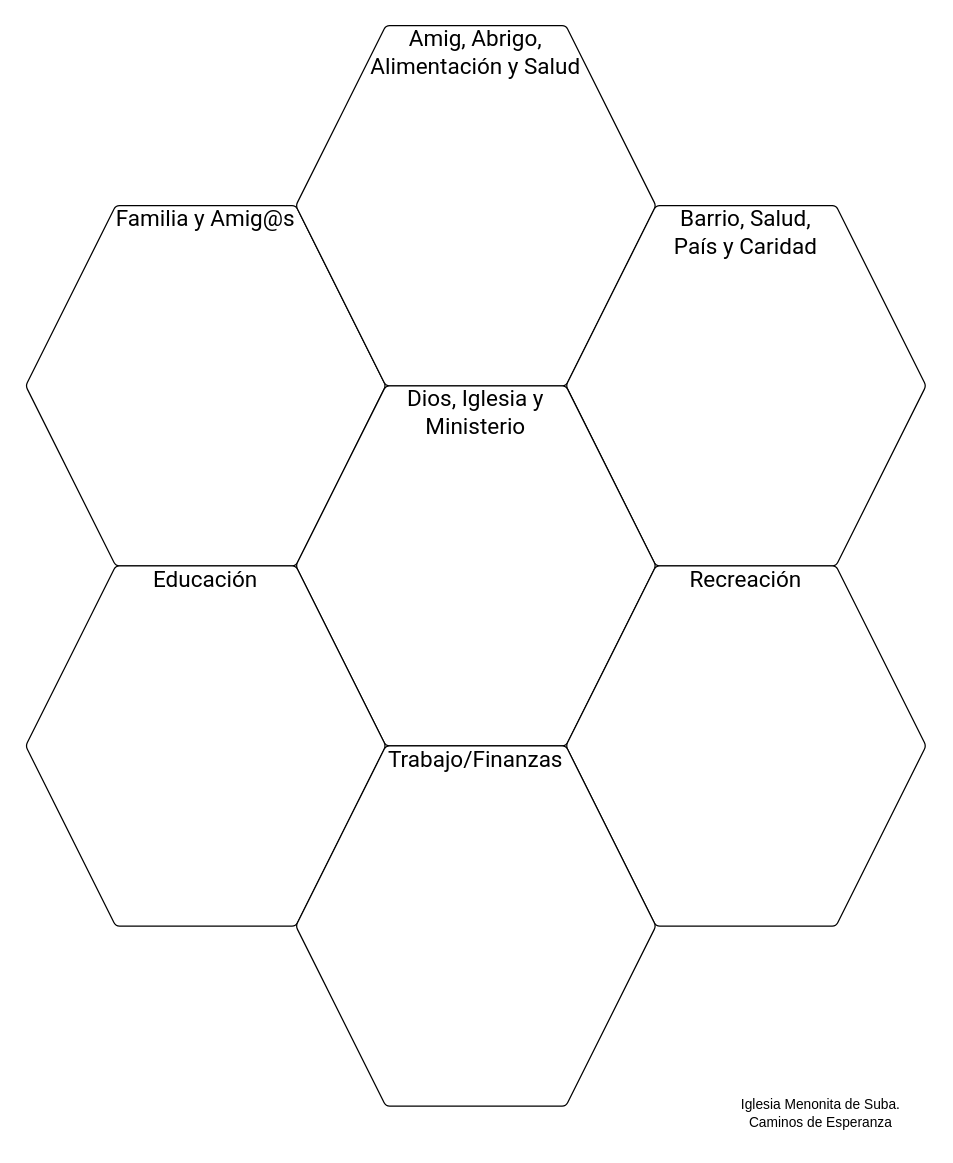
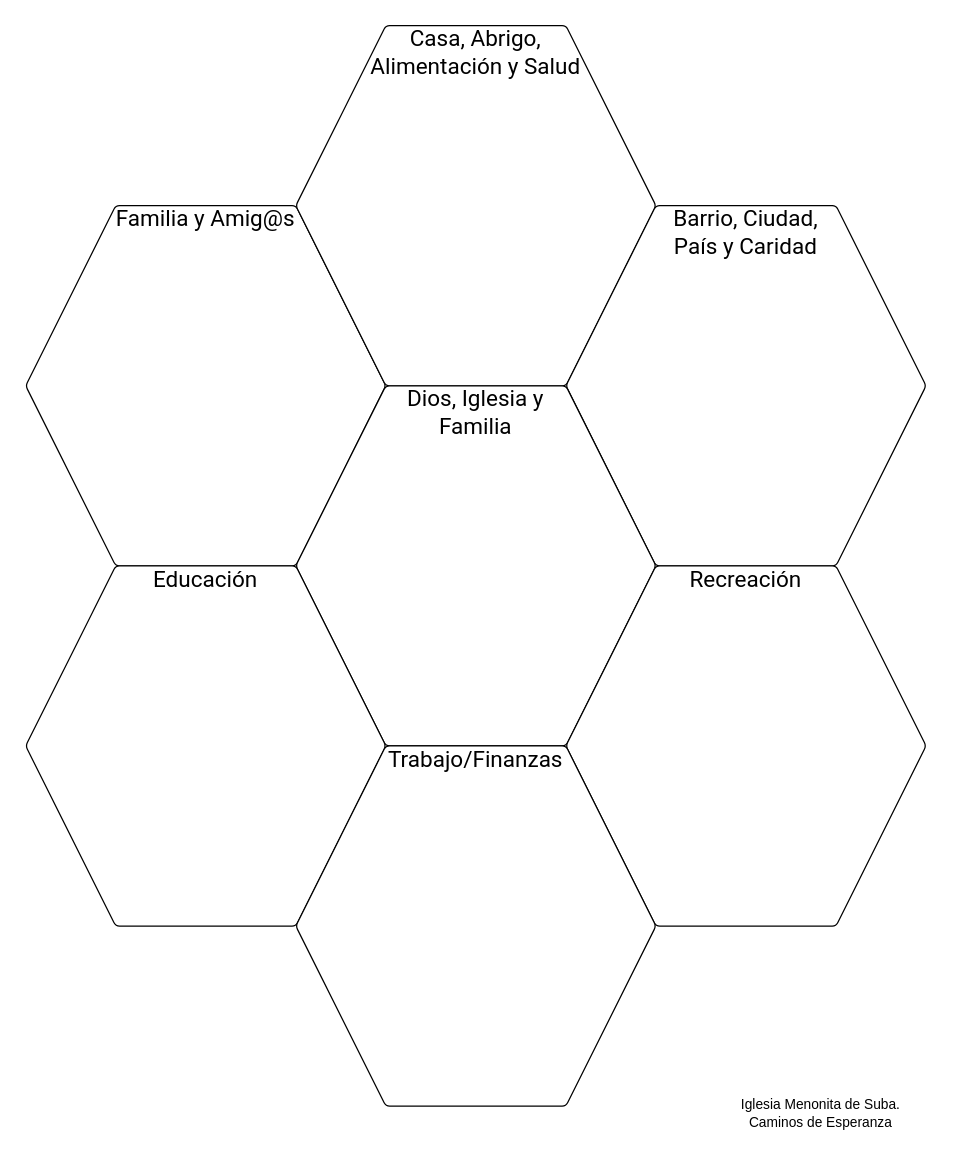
(476, 53) -> (476, 53)
(746, 233) -> (746, 233)
(476, 413) -> (476, 413)
